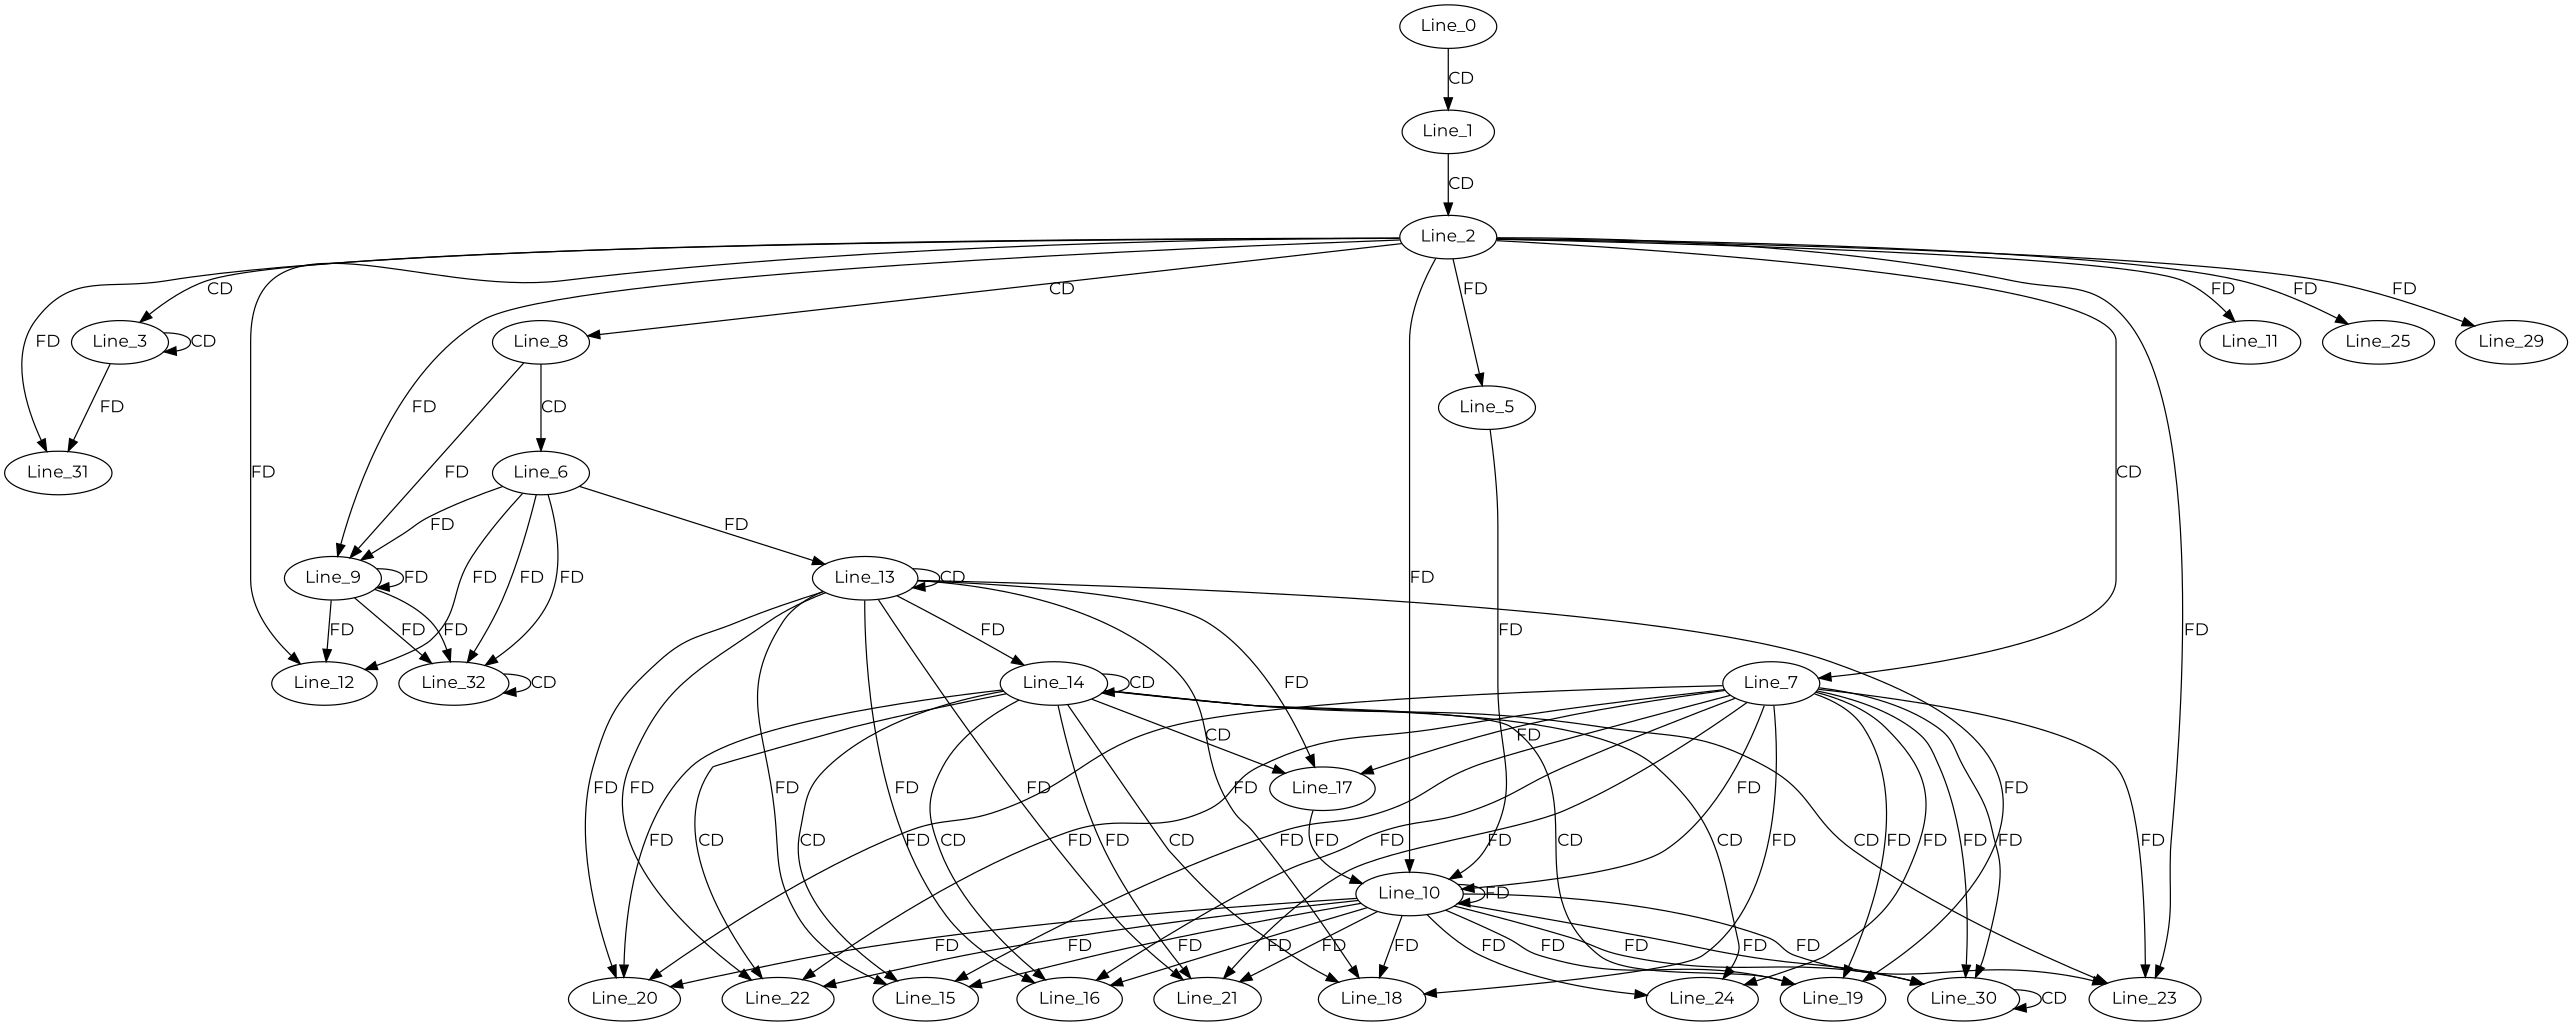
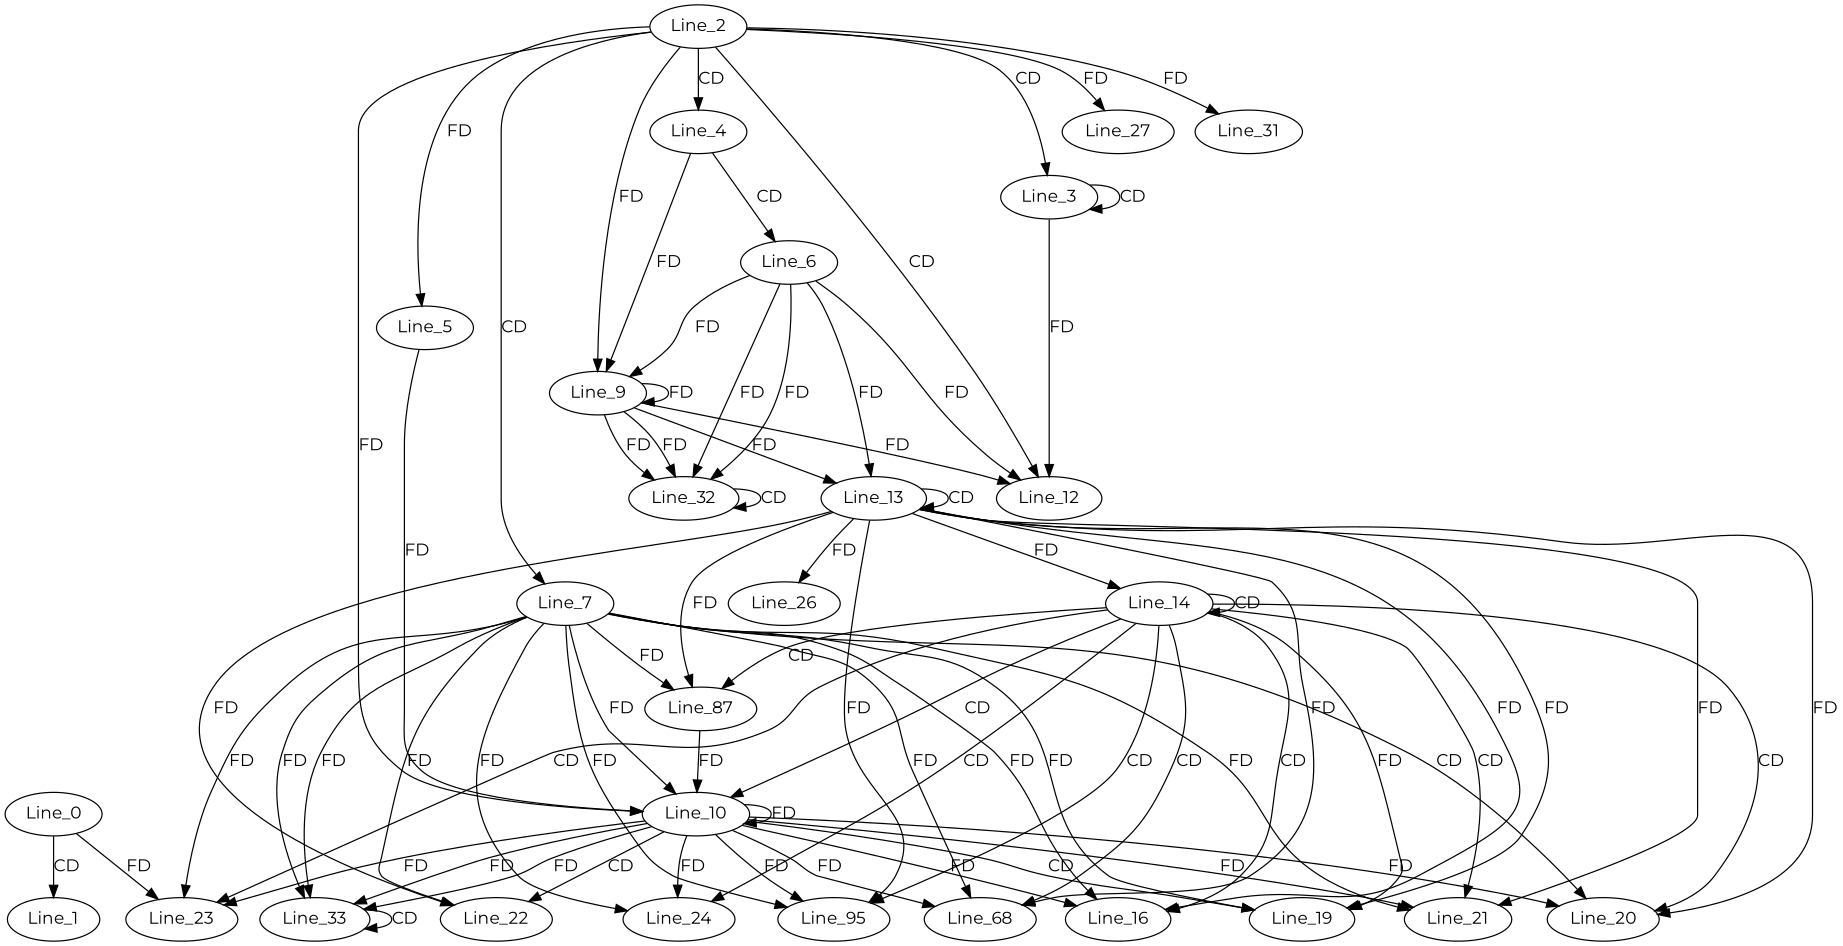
(1448, 178) -> none
(2130, 326) -> (113, 863)
(541, 342) -> (698, 132)
(2250, 342) -> none
(2379, 342) -> (1118, 132)
(2512, 342) -> none
(92, 402) -> (1049, 342)
none -> (730, 443)
(263, 473) -> (922, 263)
none -> (784, 604)
(753, 755) -> (940, 700)
(1322, 789) -> (701, 709)
(661, 841) -> (1771, 762)
(918, 841) -> (1450, 762)
(1117, 841) -> (1491, 762)
(1570, 841) -> (1390, 762)
(1080, 947) -> (621, 867)
(1553, 947) -> (1061, 867)
(926, 999) -> (834, 919)
(1372, 999) -> (980, 919)
(1964, 999) -> (315, 919)
